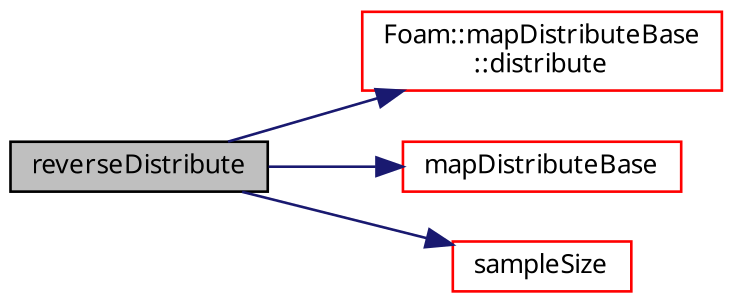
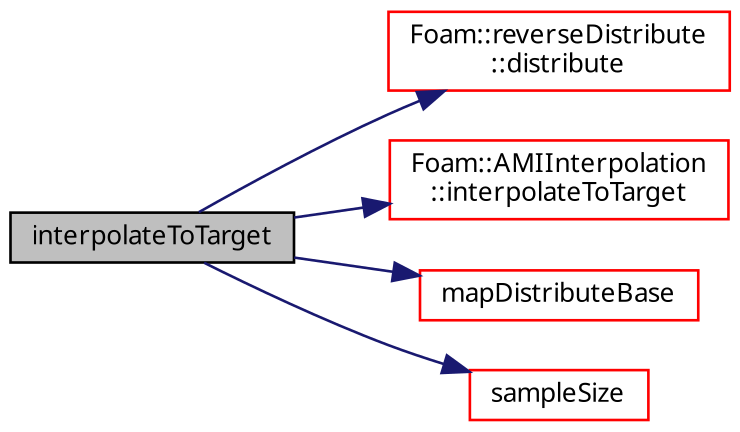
(542, 51) -> (559, 51)
(139, 167) -> (152, 238)
none -> (559, 180)
